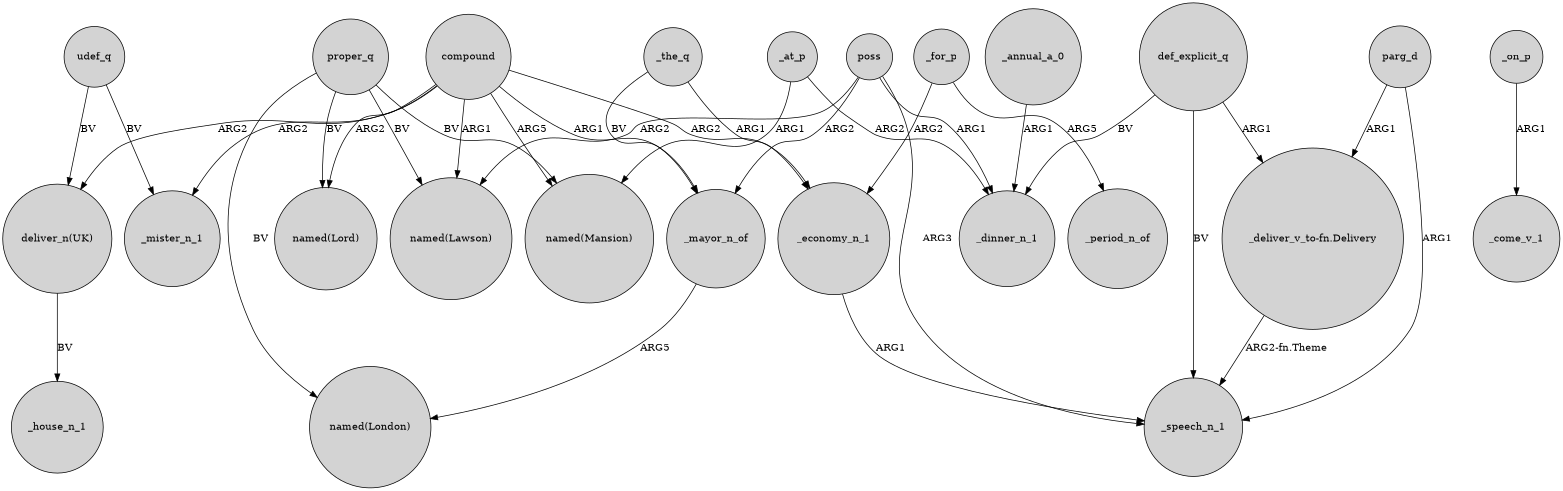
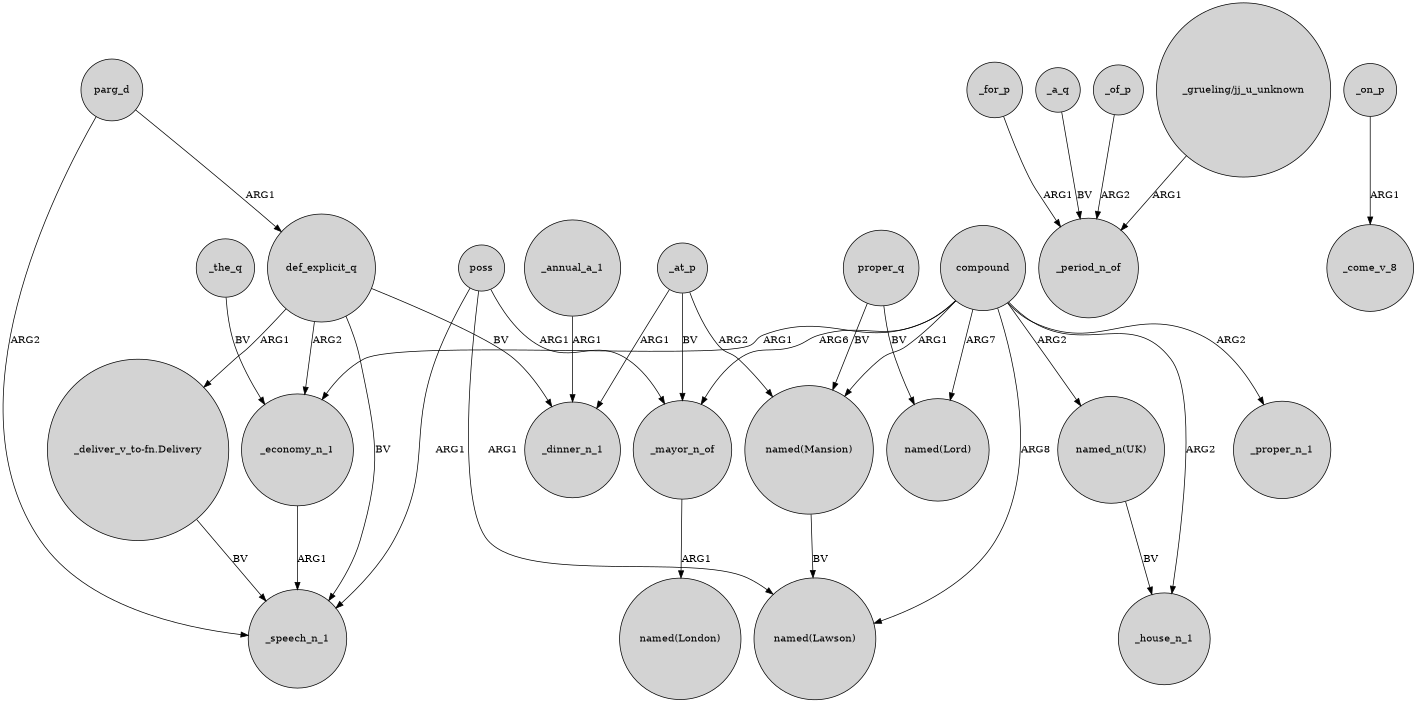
(94, 57) -> none
(1033, 57) -> (573, 268)
none -> (1058, 90)
none -> (1118, 90)
none -> (1244, 90)
(1371, 117) -> (206, 168)
(943, 121) -> none
(371, 129) -> (981, 341)
(477, 129) -> (1036, 450)
(532, 129) -> (933, 341)
(589, 129) -> (834, 341)
(655, 129) -> (503, 450)
(706, 129) -> (778, 341)
(751, 129) -> (243, 341)
(791, 129) -> (734, 341)
(840, 129) -> (555, 341)
(890, 129) -> (655, 341)
(1082, 129) -> (1058, 196)
(394, 134) -> (812, 542)
(629, 143) -> (682, 343)
(901, 146) -> (310, 354)
(228, 230) -> none
(57, 239) -> (1111, 450)
(172, 239) -> (1282, 450)
(938, 239) -> (451, 450)
(1438, 239) -> (26, 341)
(1516, 239) -> (1370, 268)
(655, 348) -> (697, 559)
(1286, 348) -> (240, 559)
none -> (1180, 382)
